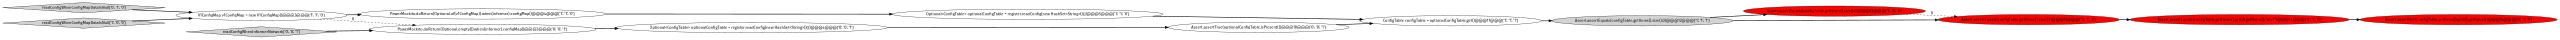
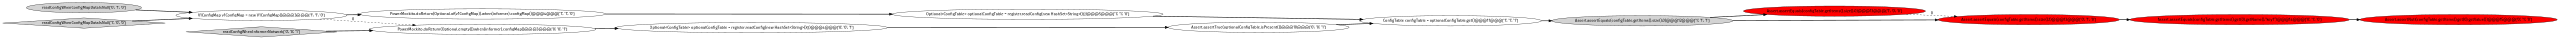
(84, 8) -> (84, 8)
